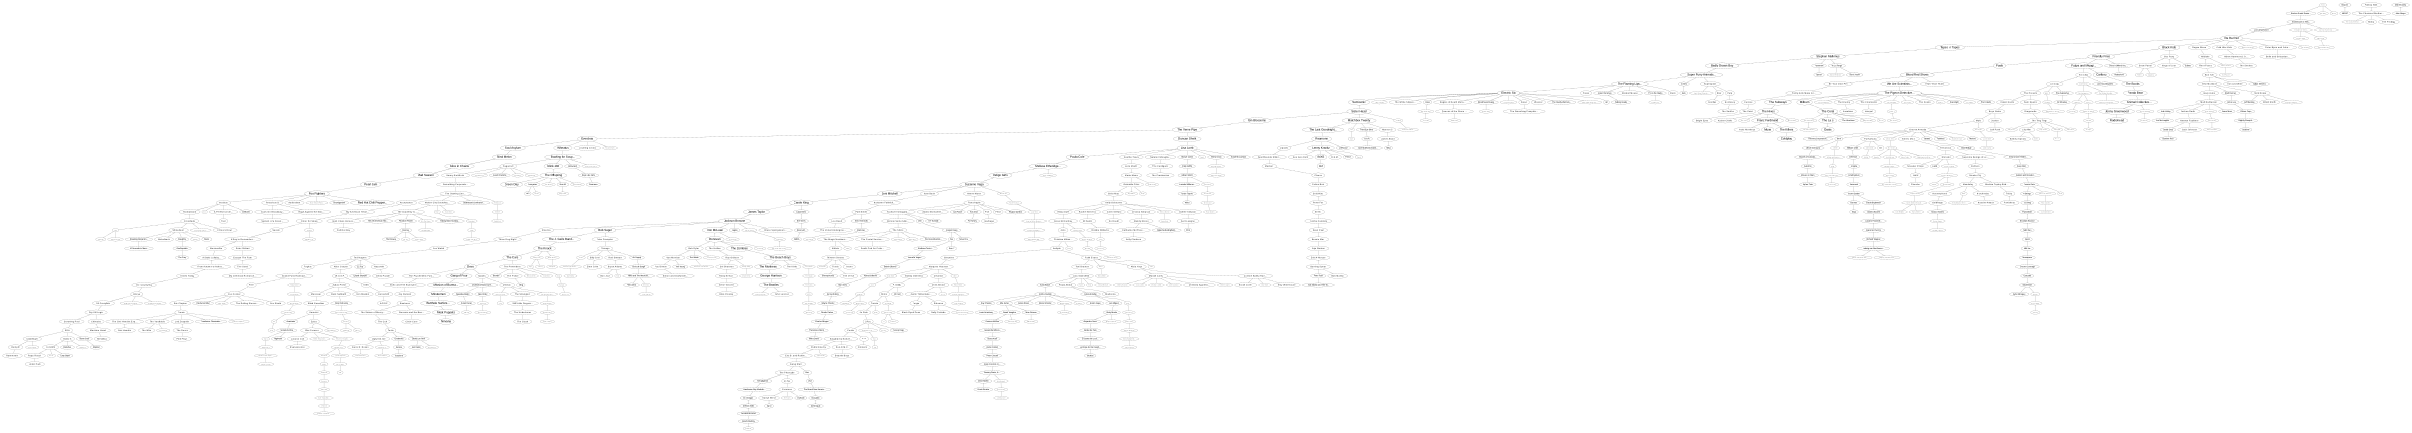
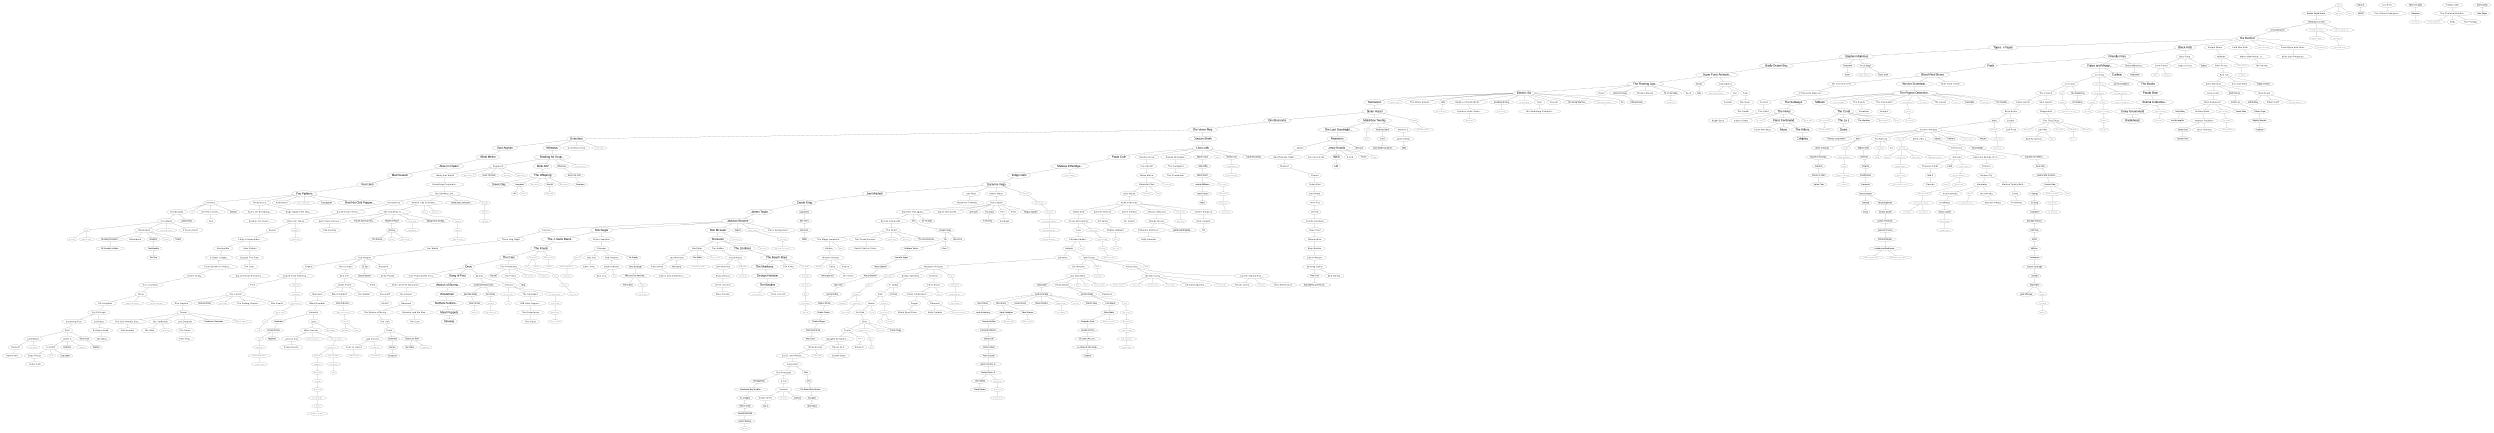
(1426, 121) -> none
(861, 212) -> none
none -> (186, 221)
(412, 322) -> (415, 322)
(324, 364) -> (318, 364)
